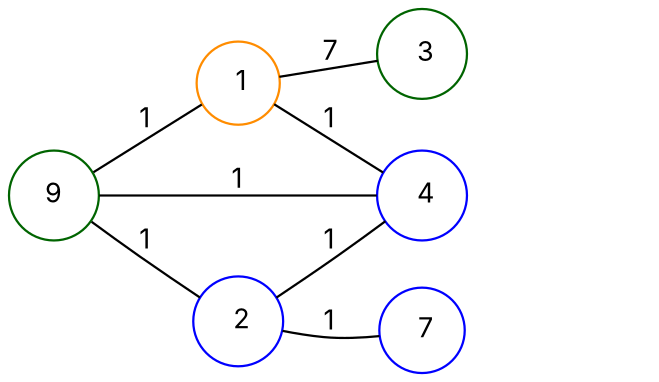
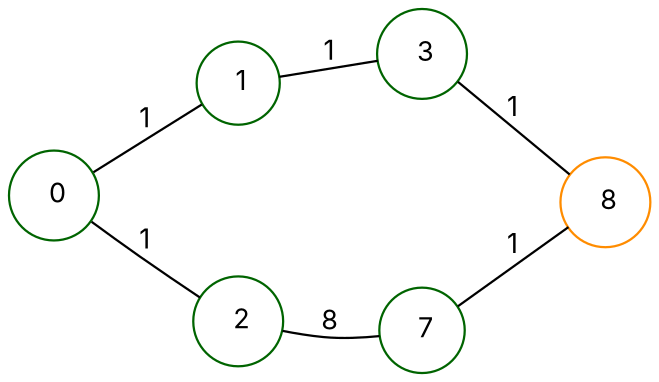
(330, 53) -> (330, 53)
(238, 83) -> (238, 83)
(54, 196) -> (54, 196)
(422, 196) -> none
none -> (605, 202)
(238, 321) -> (238, 321)
(330, 322) -> (330, 322)
(422, 330) -> (422, 330)
